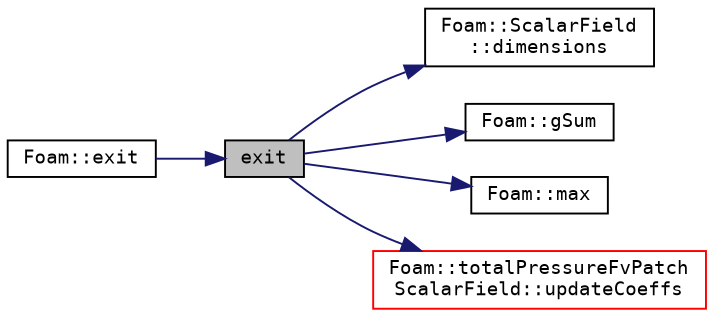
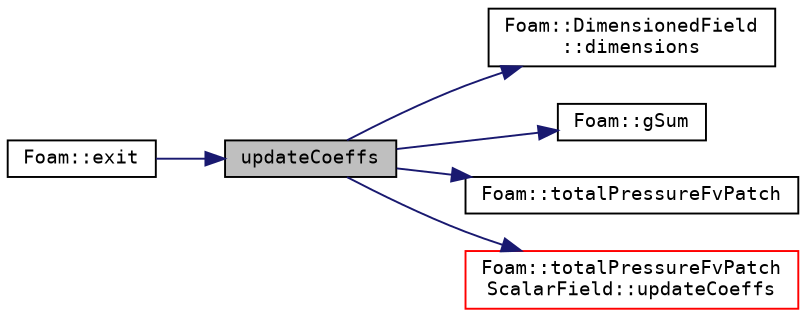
(540, 38) -> (632, 38)
(264, 159) -> (311, 159)
(540, 195) -> (632, 195)
